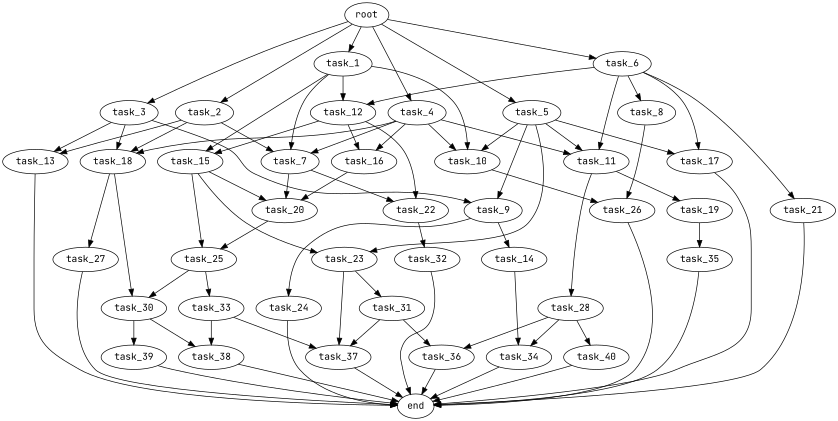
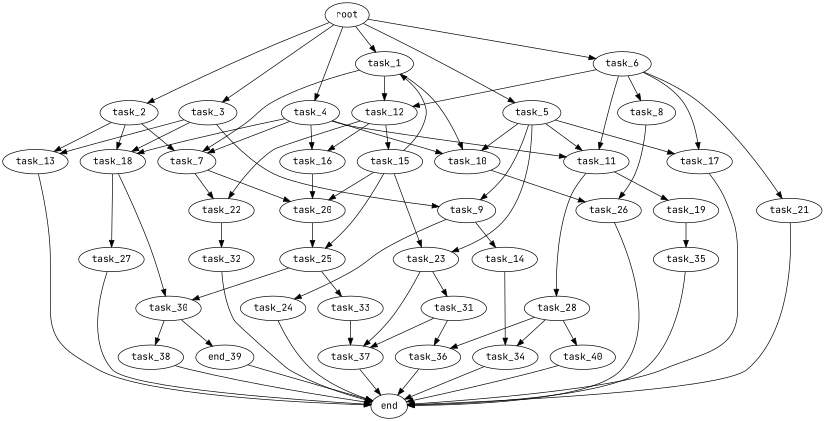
(270, 111) -> (426, 115)
(211, 329) -> none
(134, 357) -> (225, 357)
